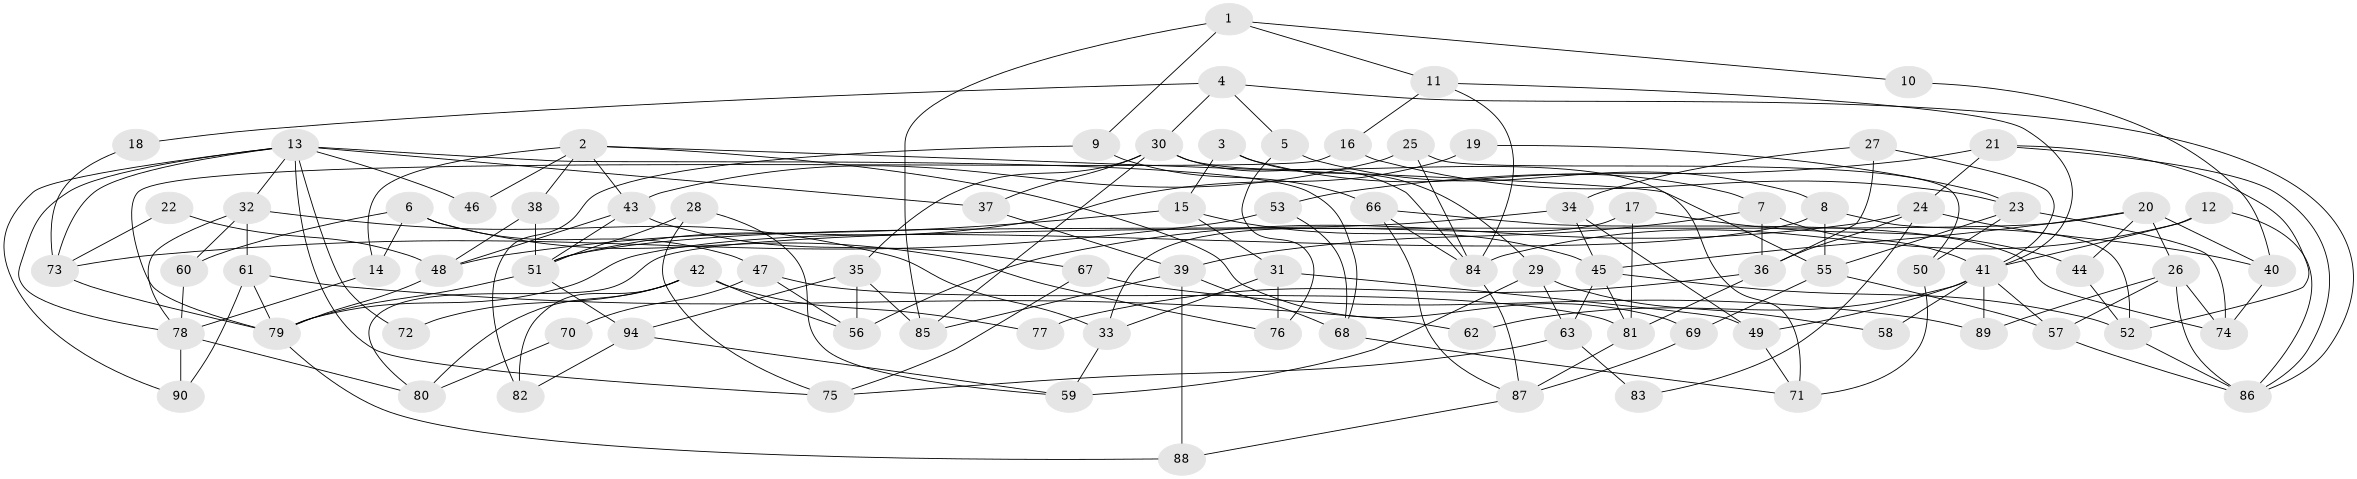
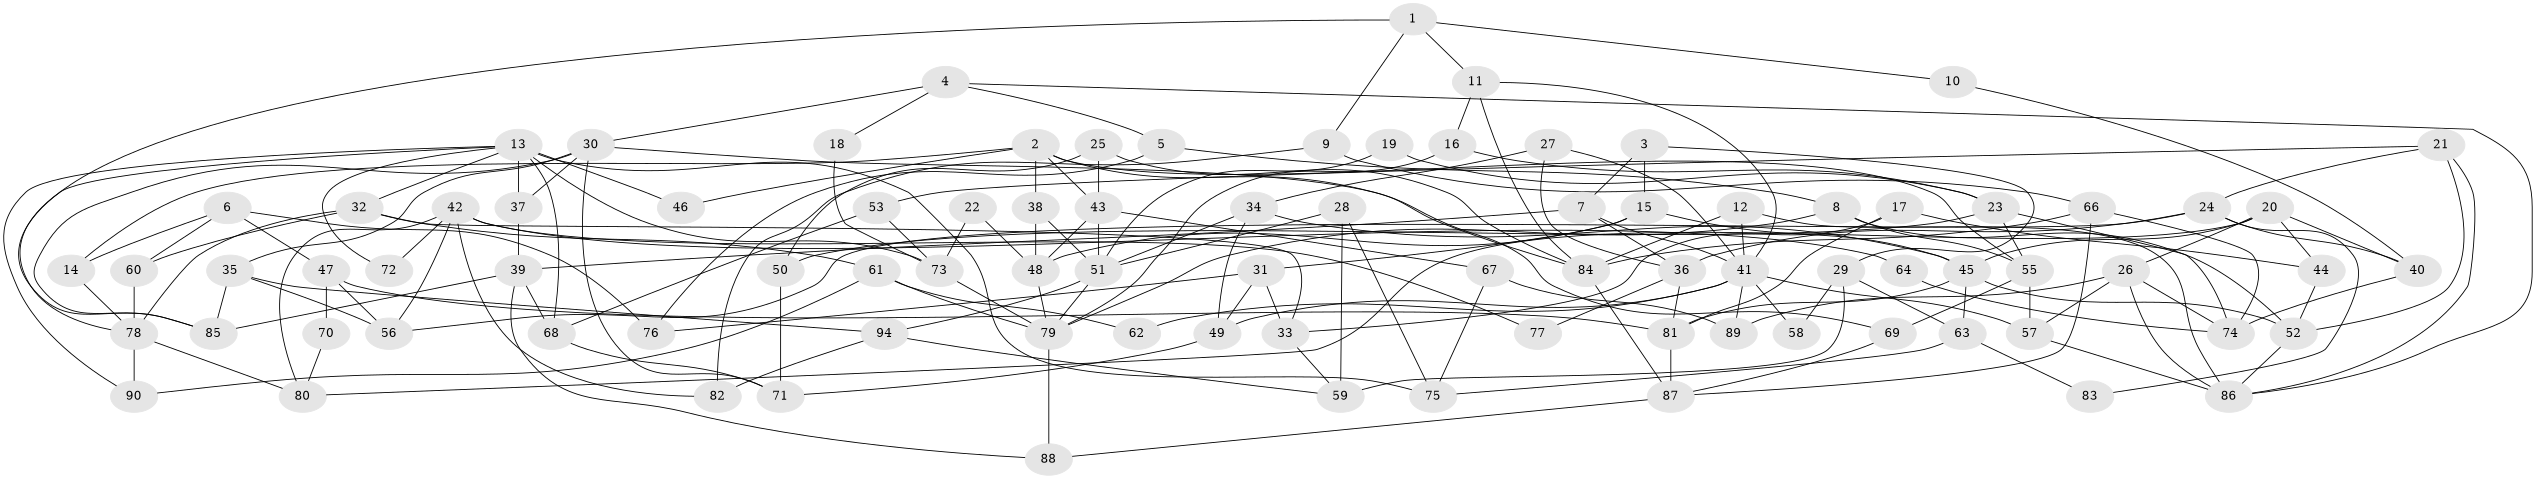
none -> (1904, 271)
